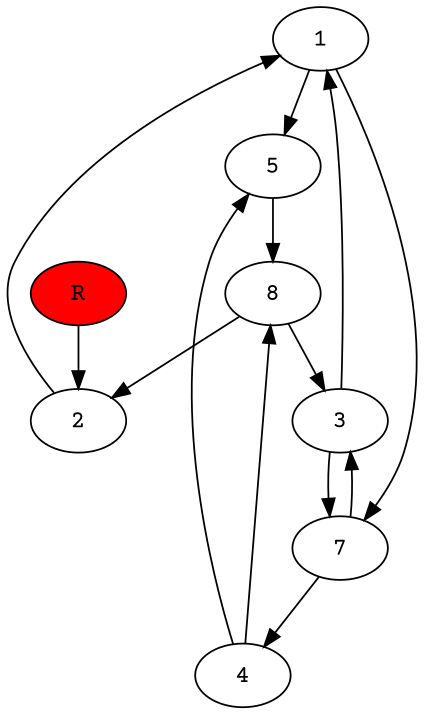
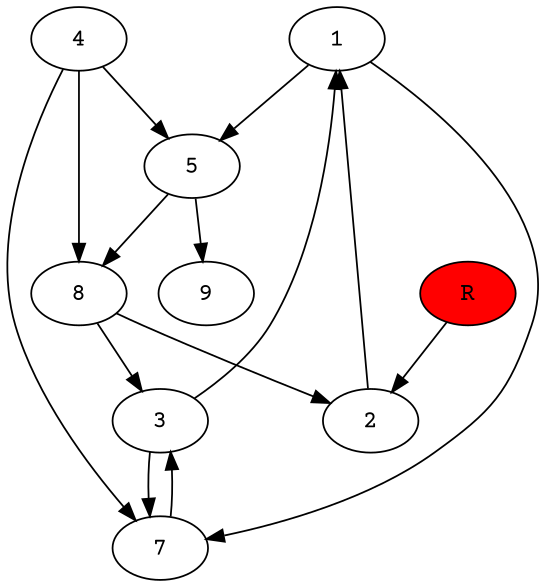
none -> (206, 293)
(297, 605) -> (10, 299)
